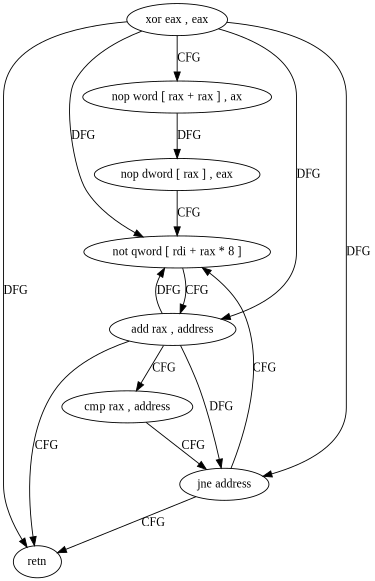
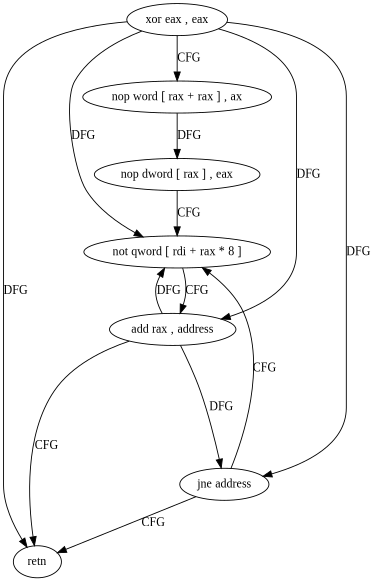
(127, 407) -> none
